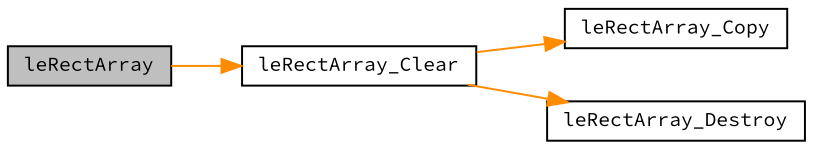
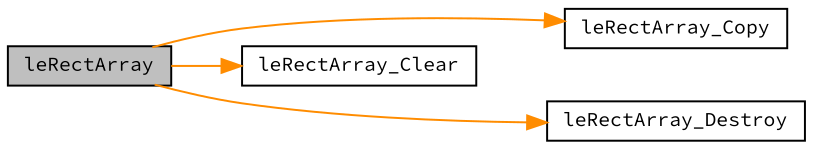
(511, 48) -> (347, 20)
(508, 92) -> (340, 114)
